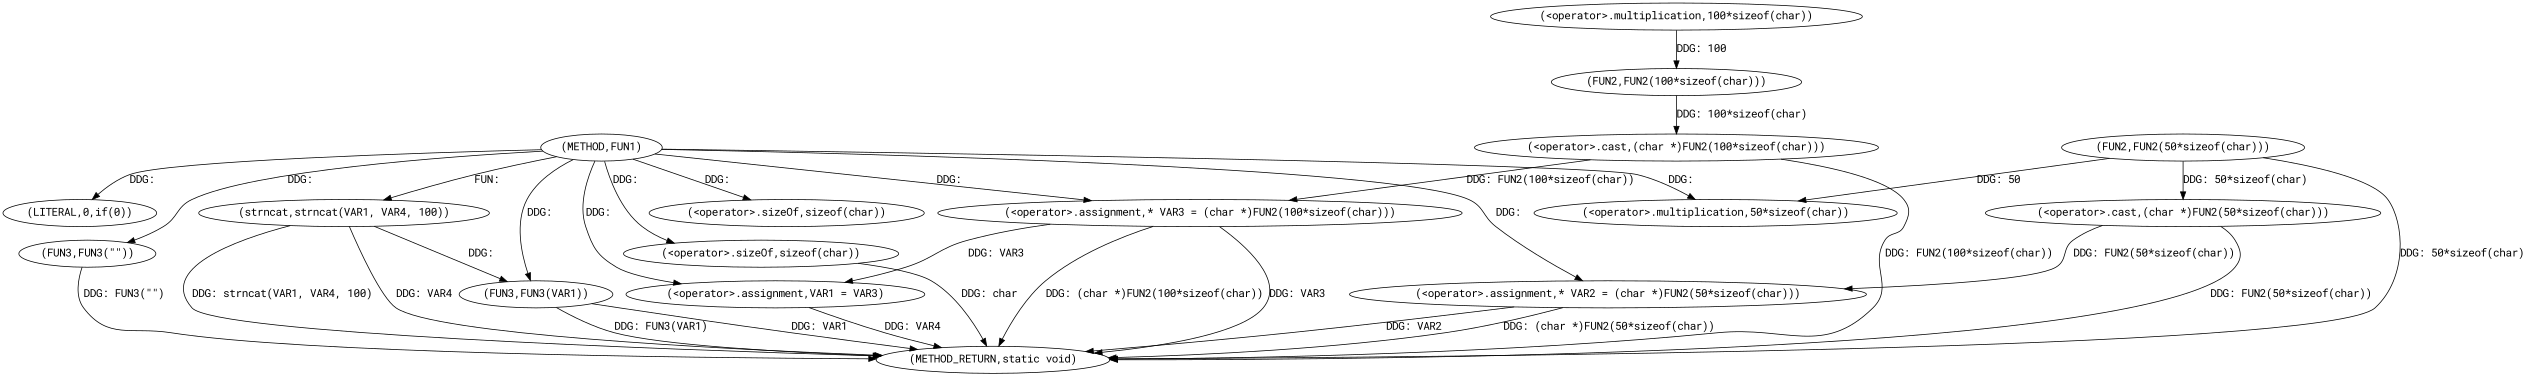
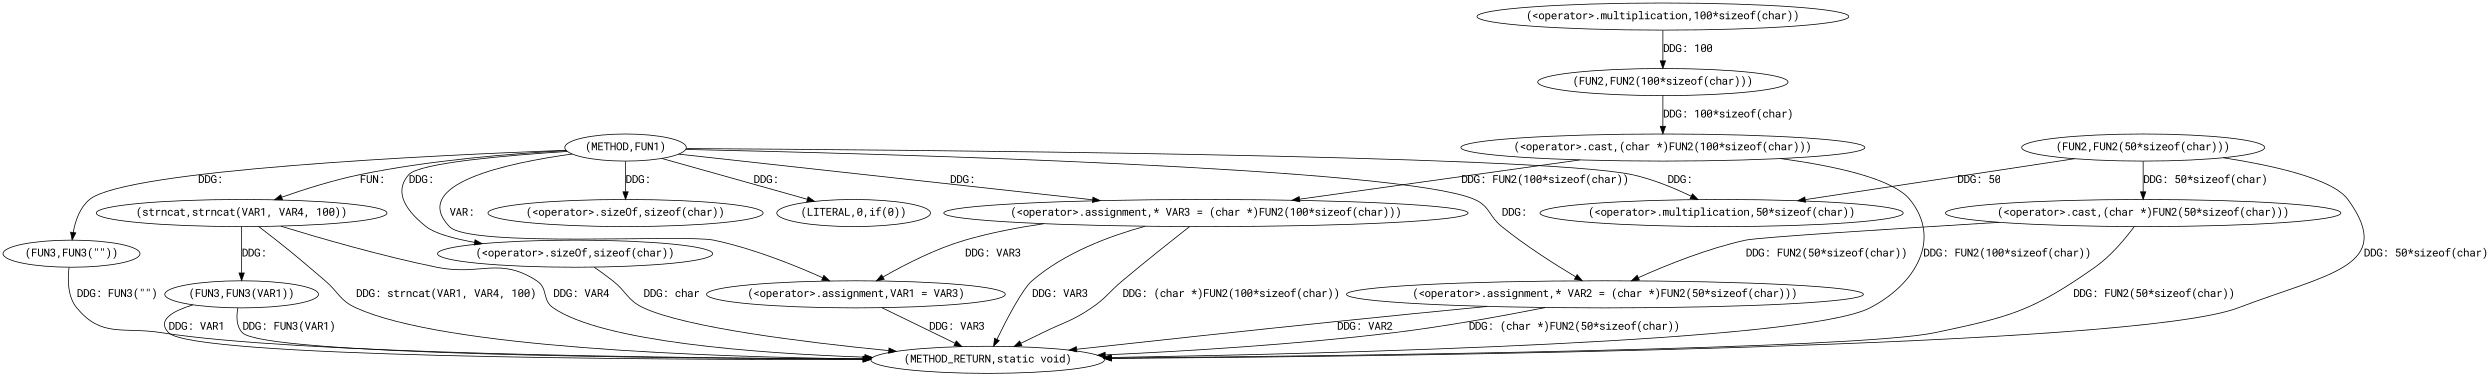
(524, 206) -> none
(601, 213) -> (465, 213)
(913, 327) -> (957, 327)
